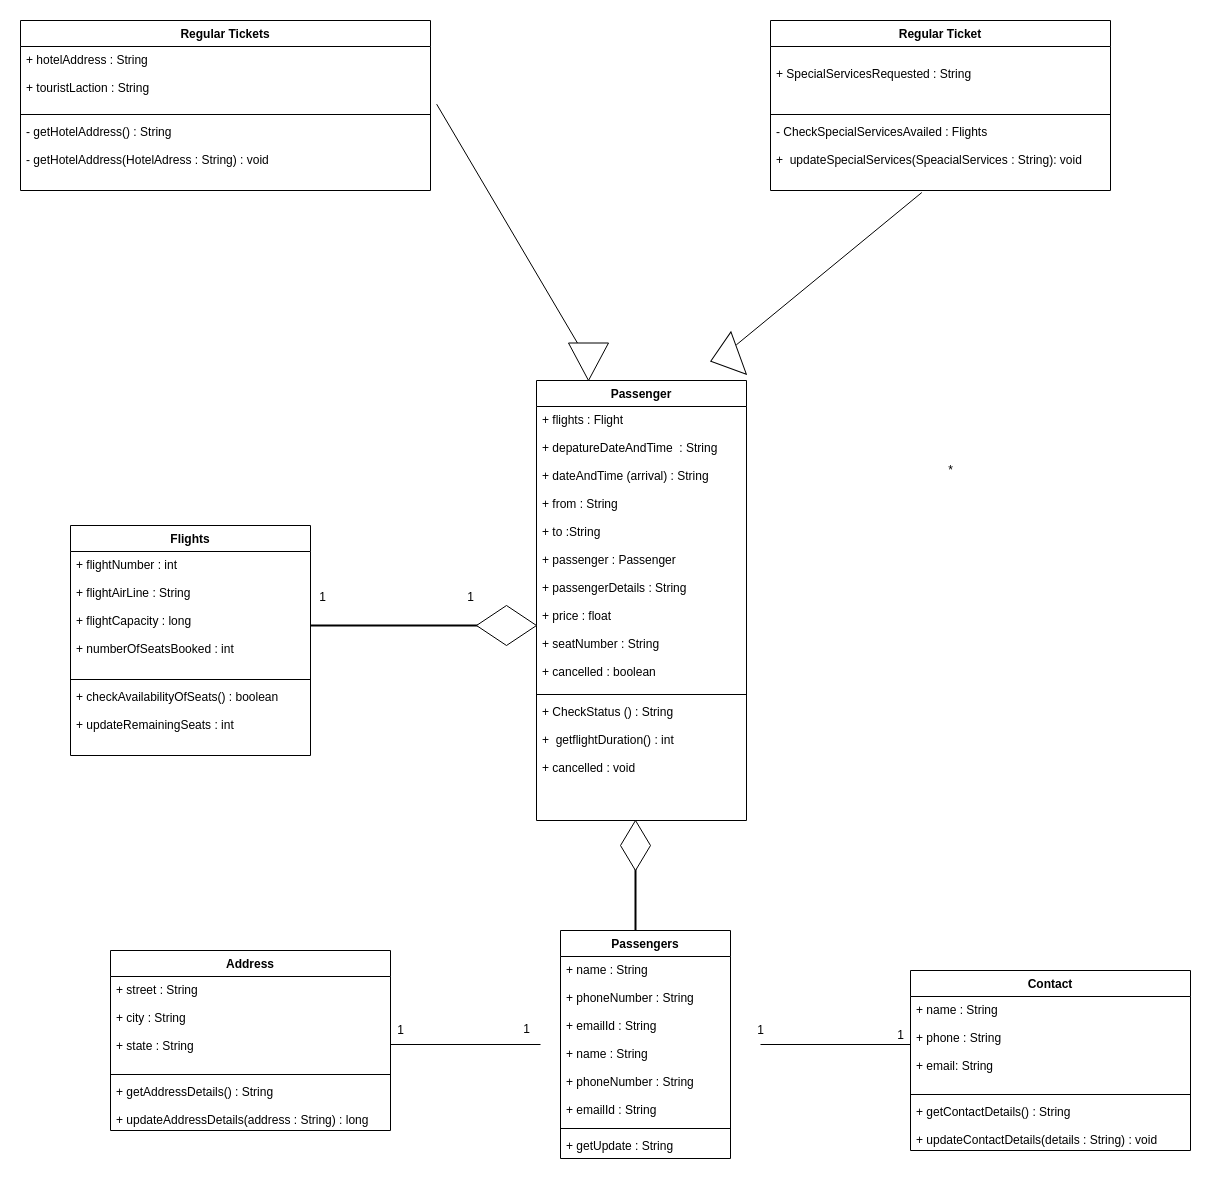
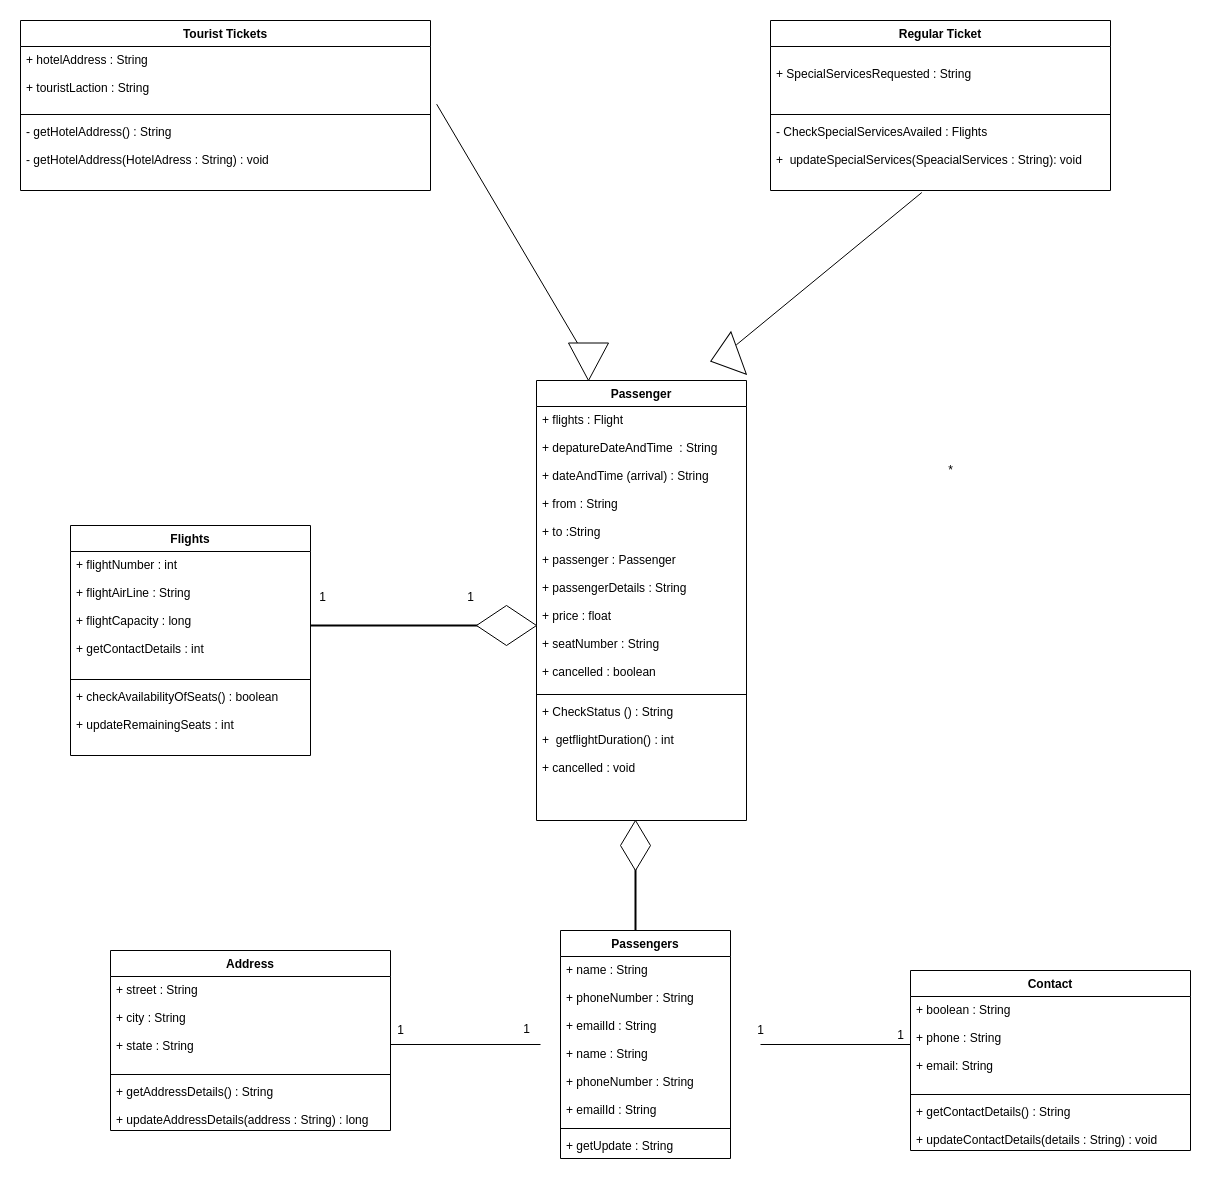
(225, 34) -> (225, 34)
(132, 565) -> (132, 565)
(959, 1010) -> (967, 1010)
